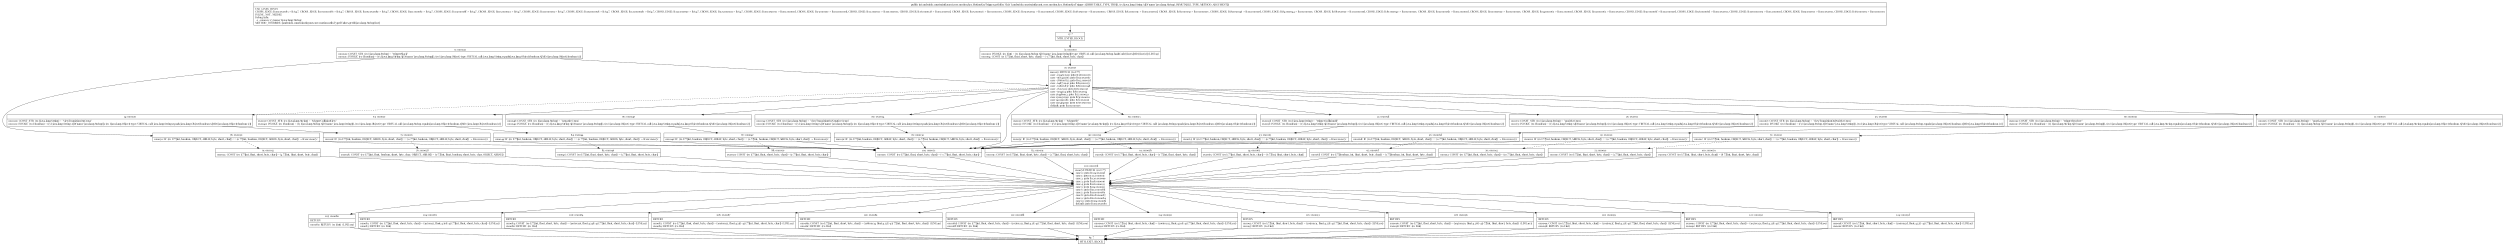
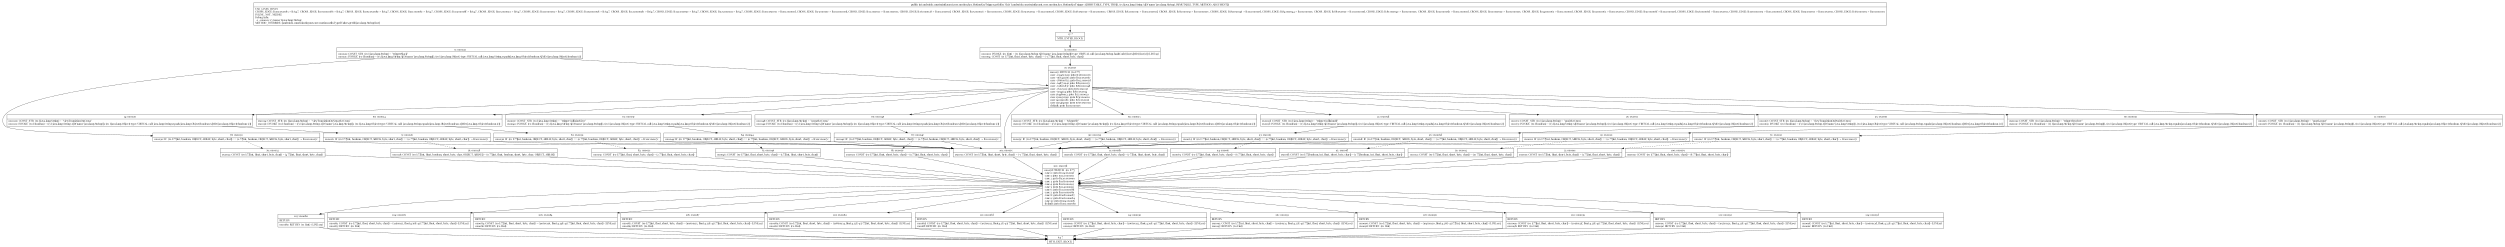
(651, 100) -> (651, 100)
none -> (612, 145)
